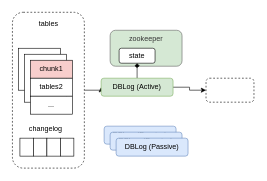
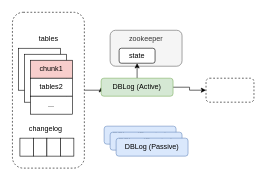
(48, 24) -> (48, 39)
(146, 39) -> (146, 39)
(137, 69) -> (137, 68)
